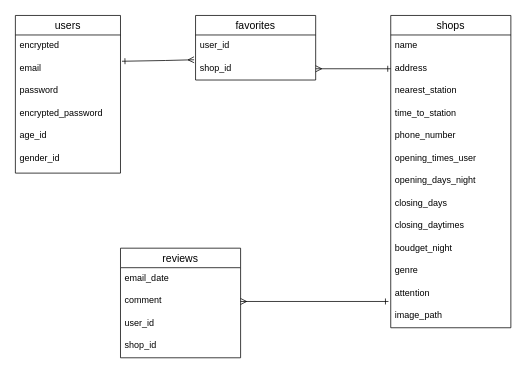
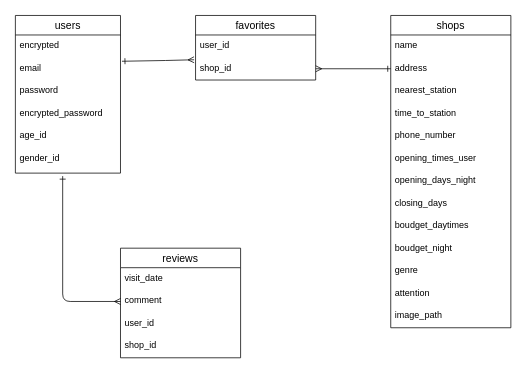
(431, 225) -> (434, 225)
none -> (63, 264)
(147, 278) -> (147, 278)
(315, 301) -> none
